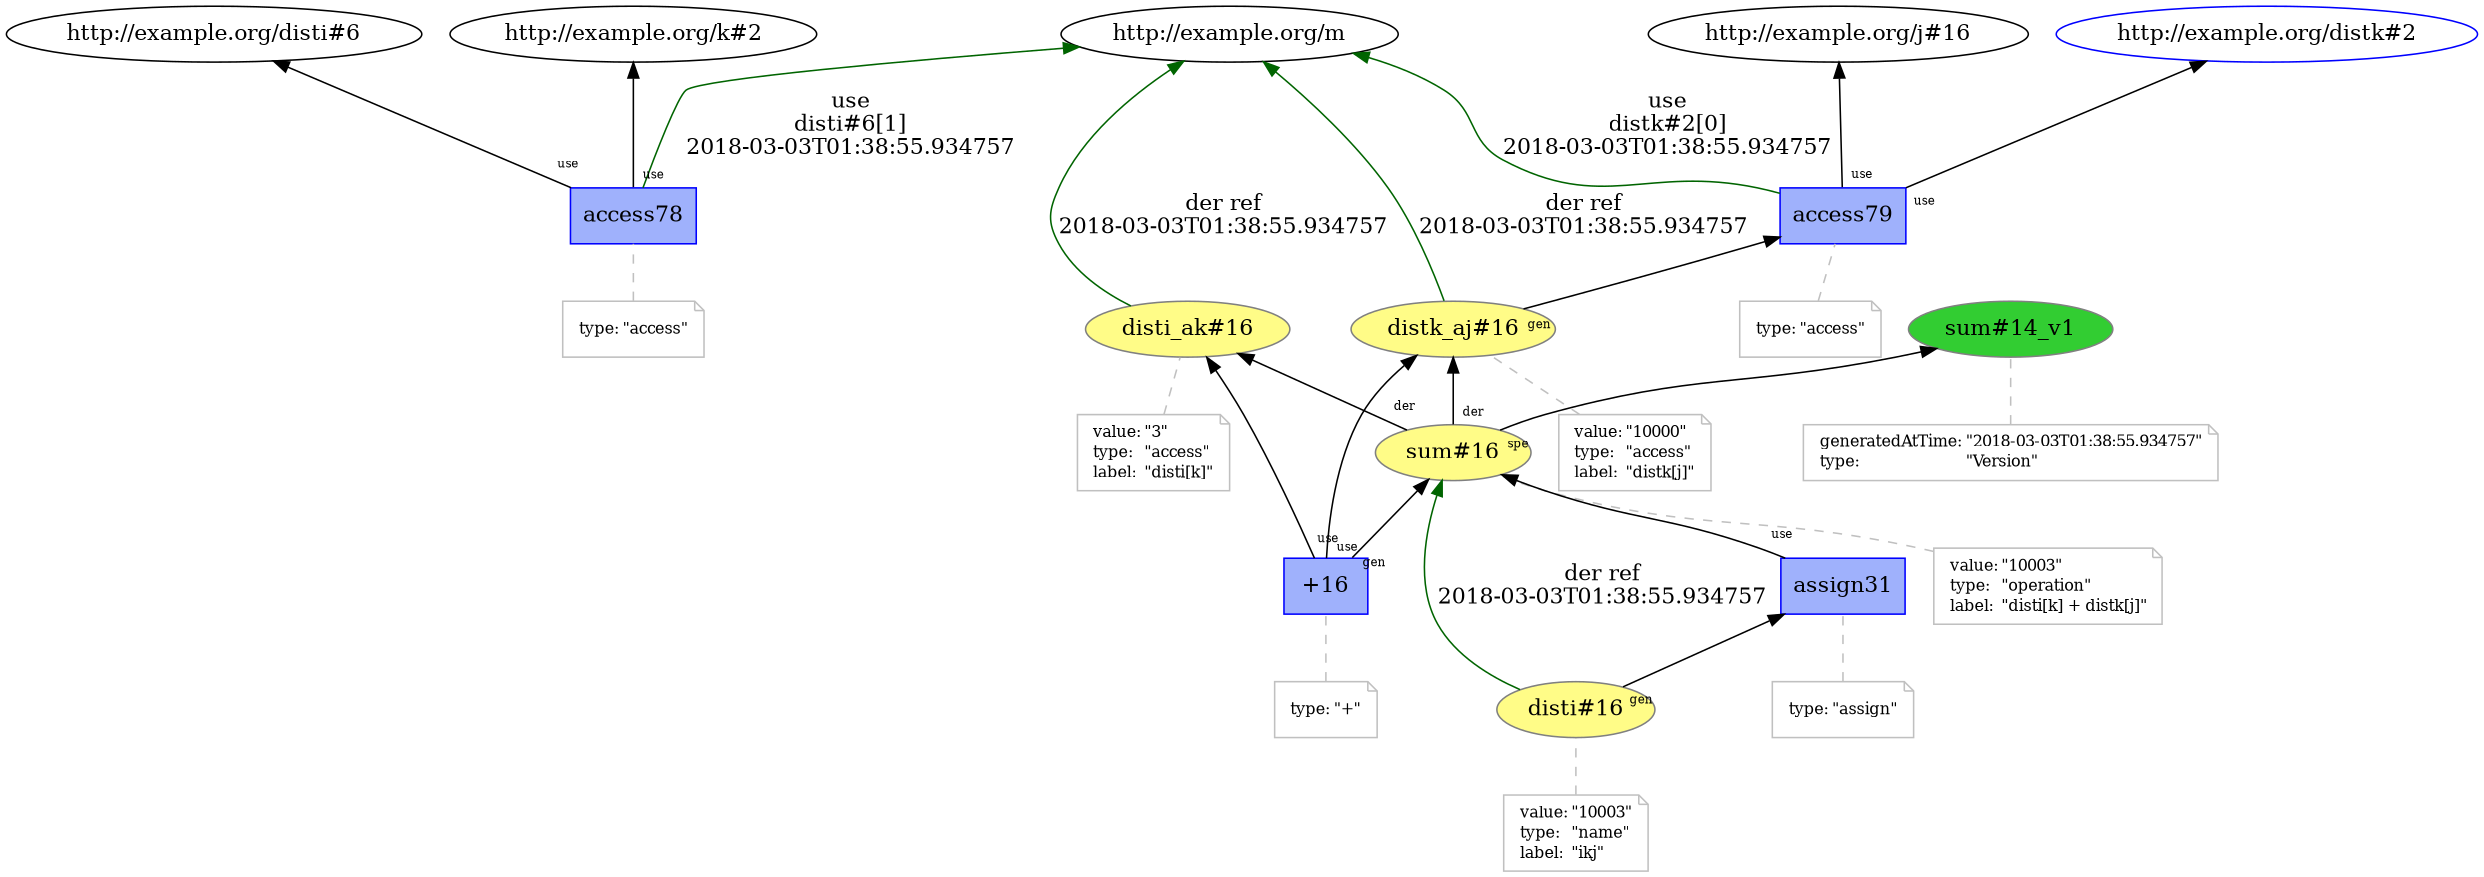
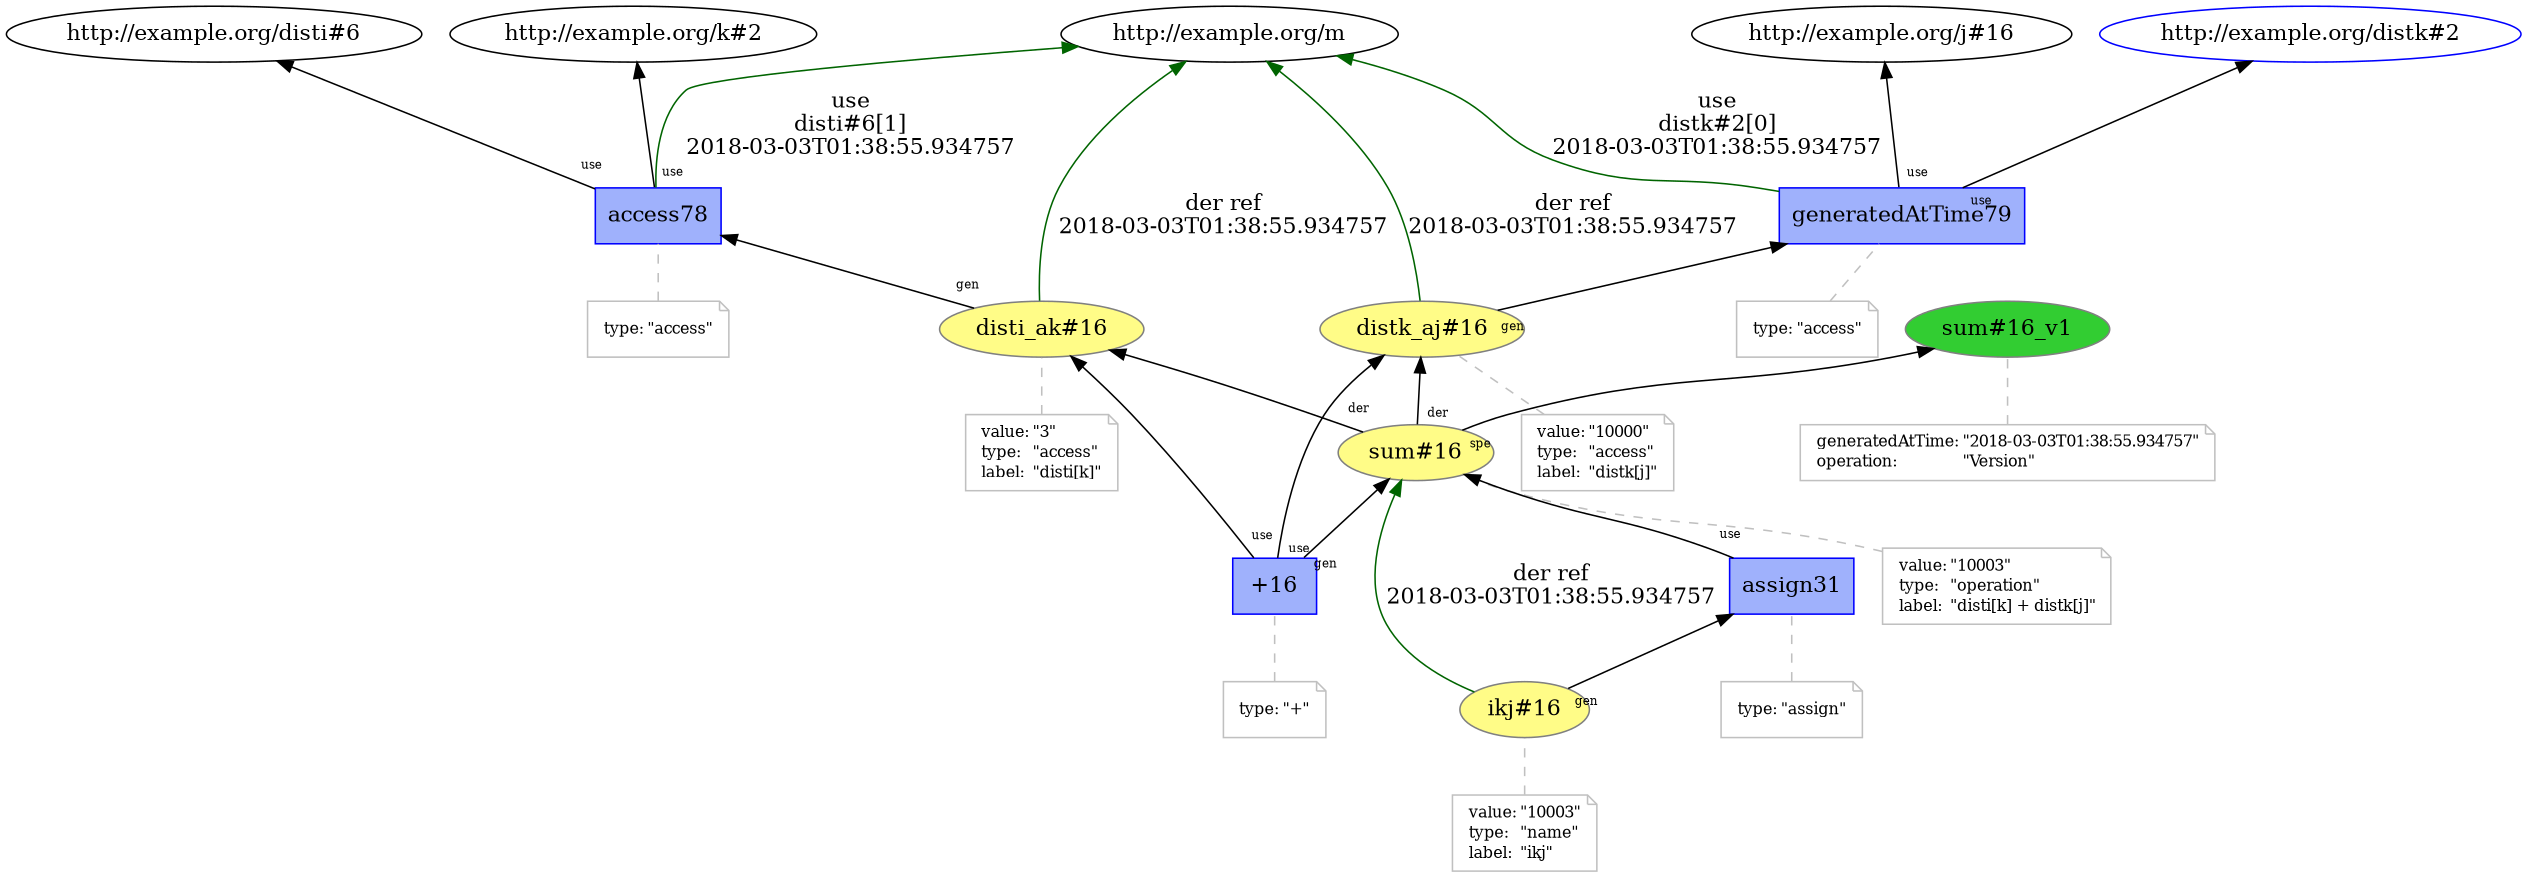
(1843, 216) -> (1902, 216)
none -> (855, 274)
(2011, 329) -> (2008, 329)
(1840, 462) -> (1857, 462)
(1576, 710) -> (1525, 710)
